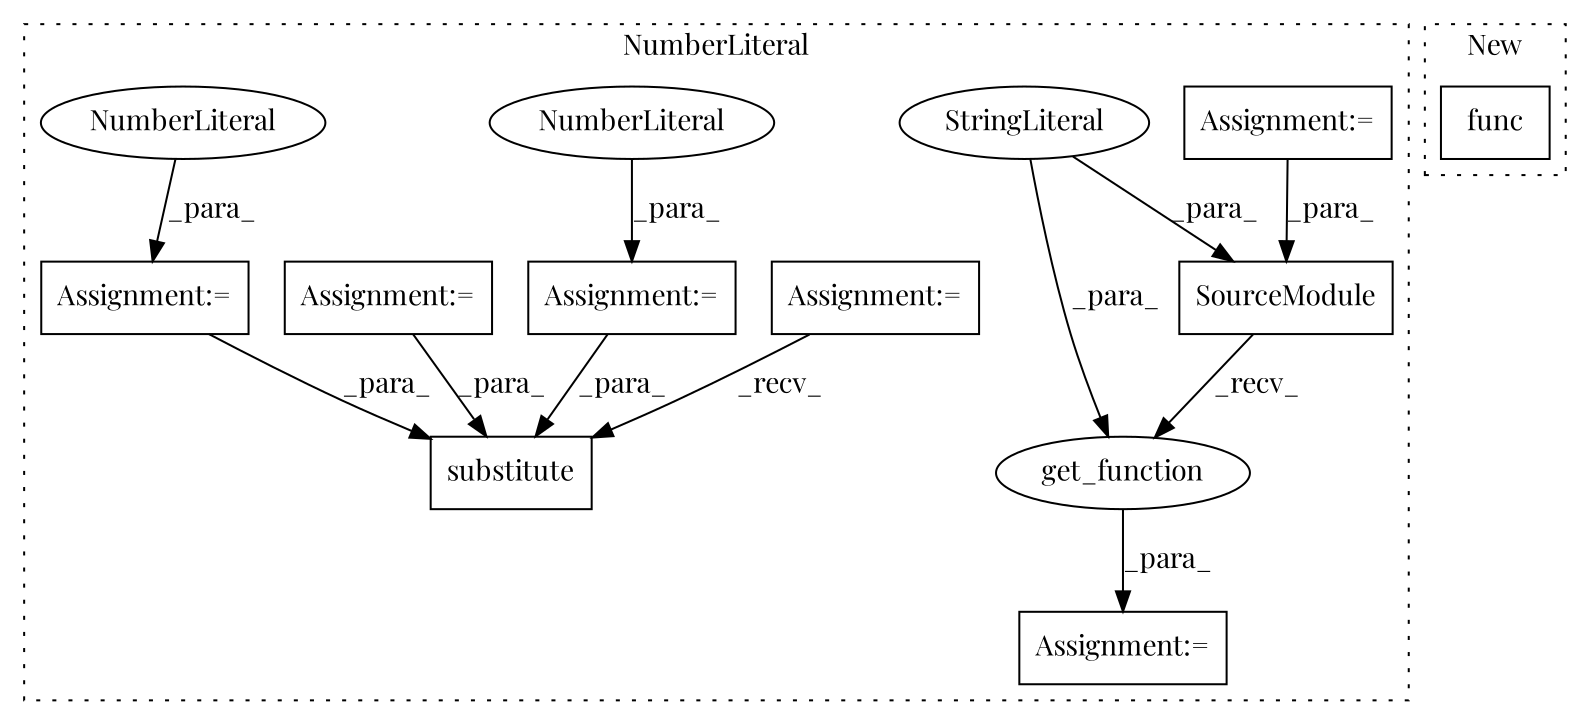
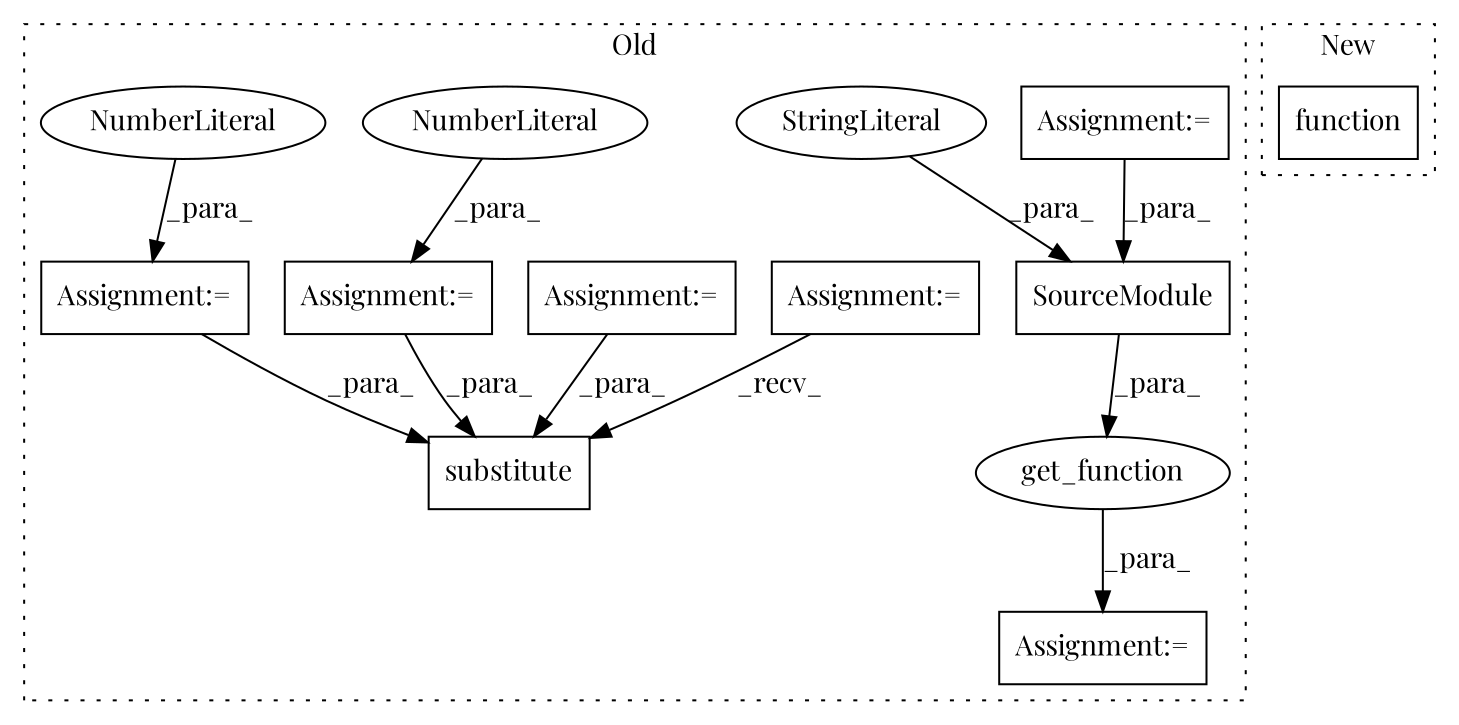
(716, 47) -> (635, 47)
(1495, 123) -> (1348, 123)
(1059, 290) -> none
(1257, 385) -> (1158, 385)
